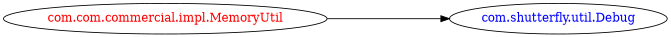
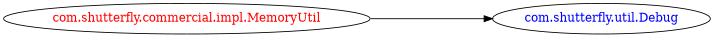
(165, 19) -> (187, 19)
